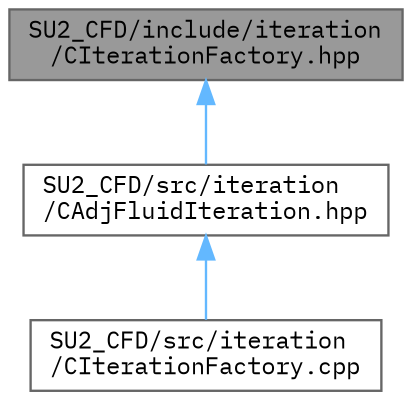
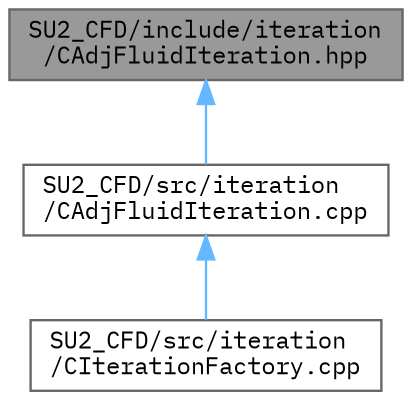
(206, 45) -> (206, 45)
(206, 200) -> (206, 200)
